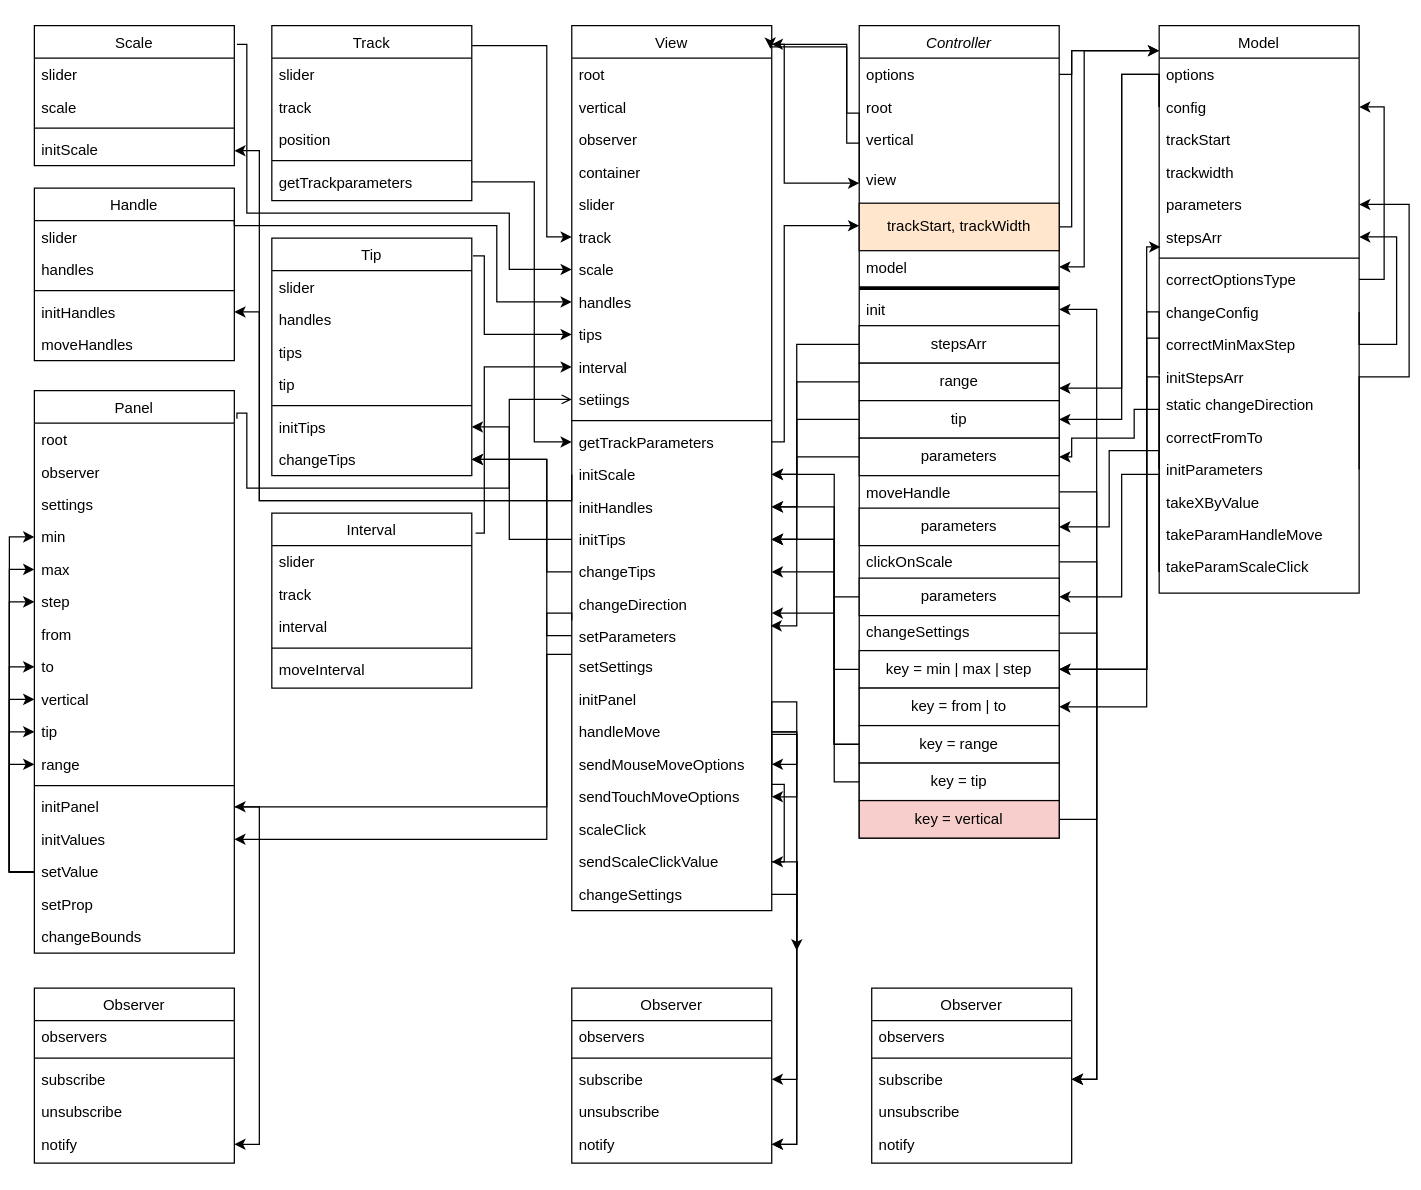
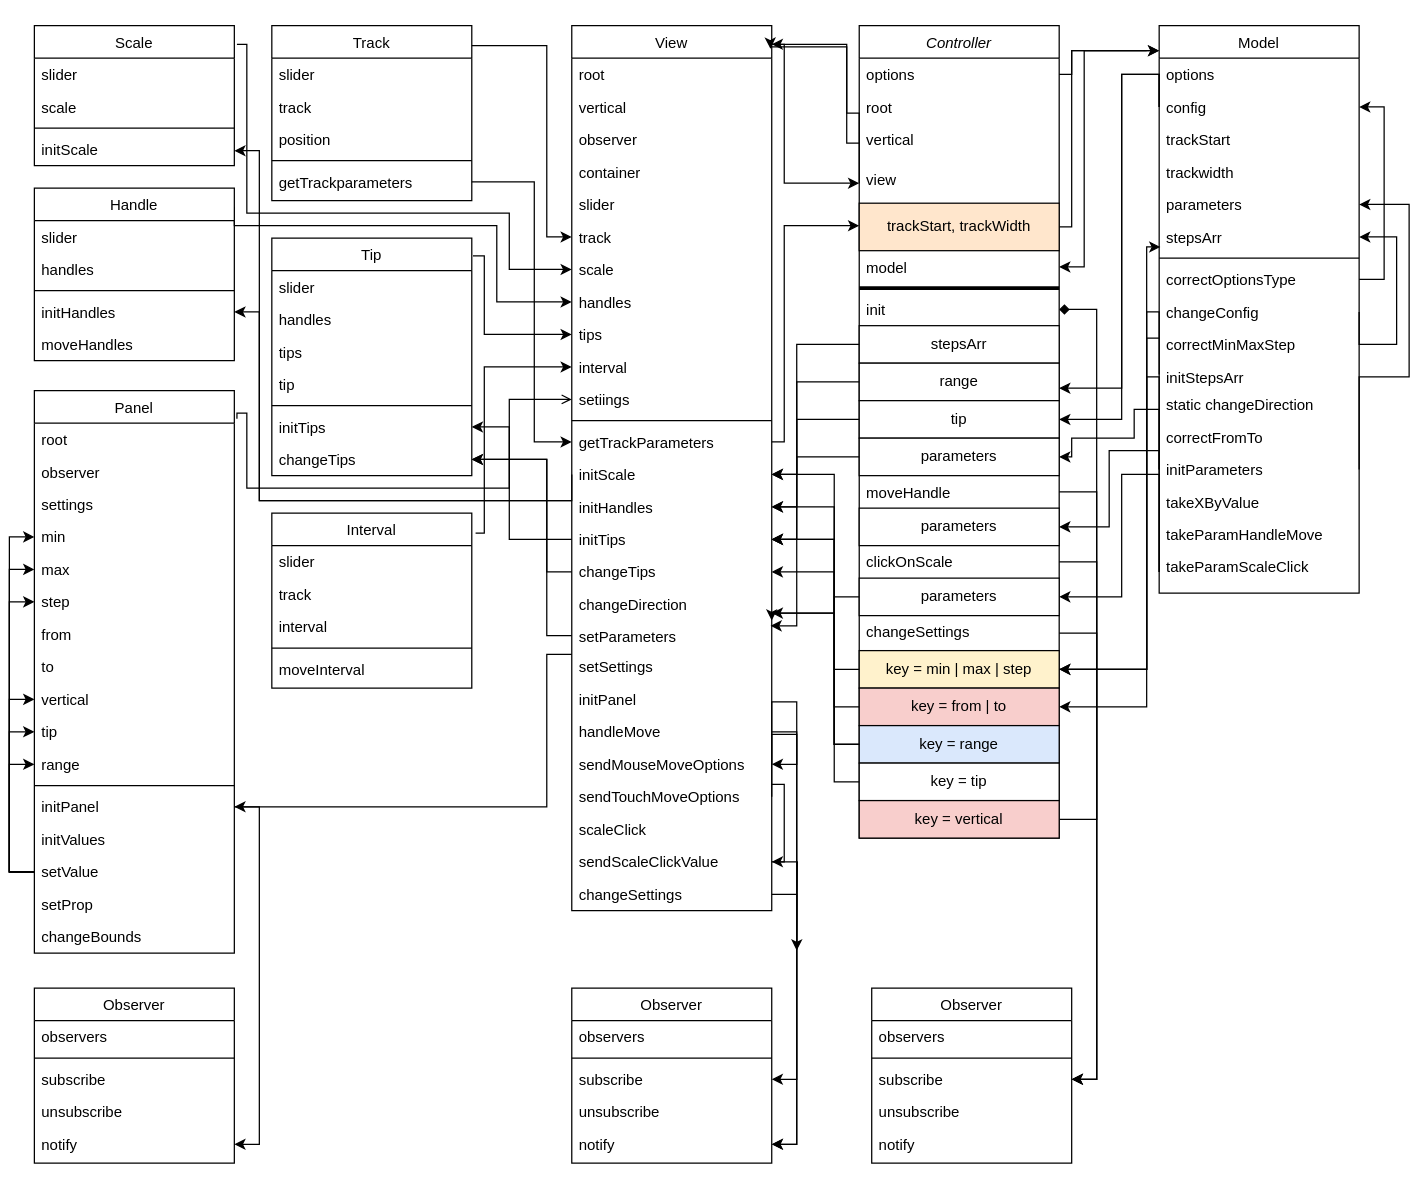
(1069, 309) -> (1070, 309)
(18, 667) -> none
(959, 669) -> (959, 669)
none -> (847, 707)
(959, 707) -> (959, 707)
(959, 744) -> (959, 744)
(787, 797) -> none
(411, 839) -> none
